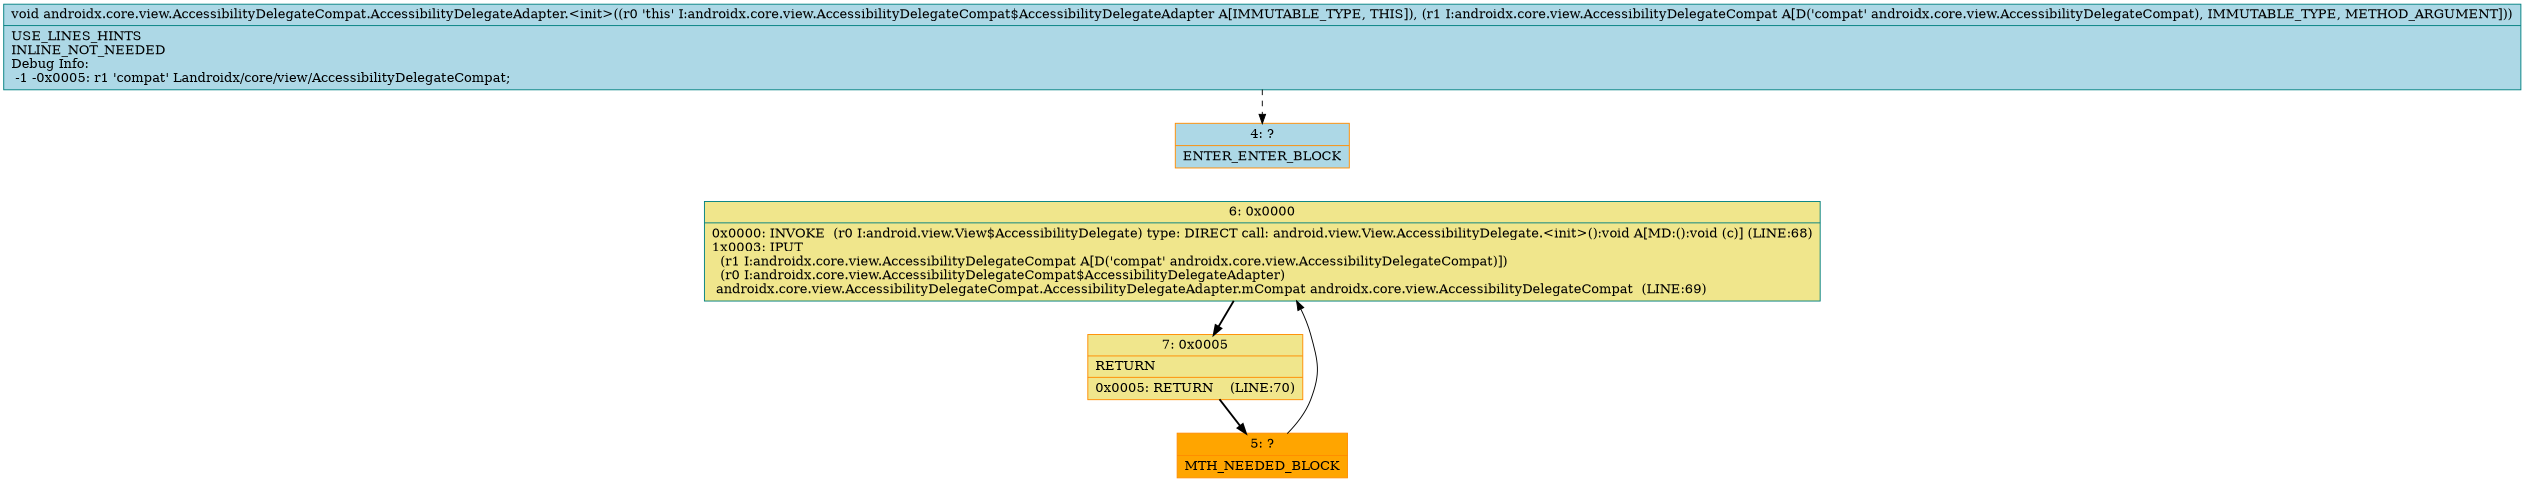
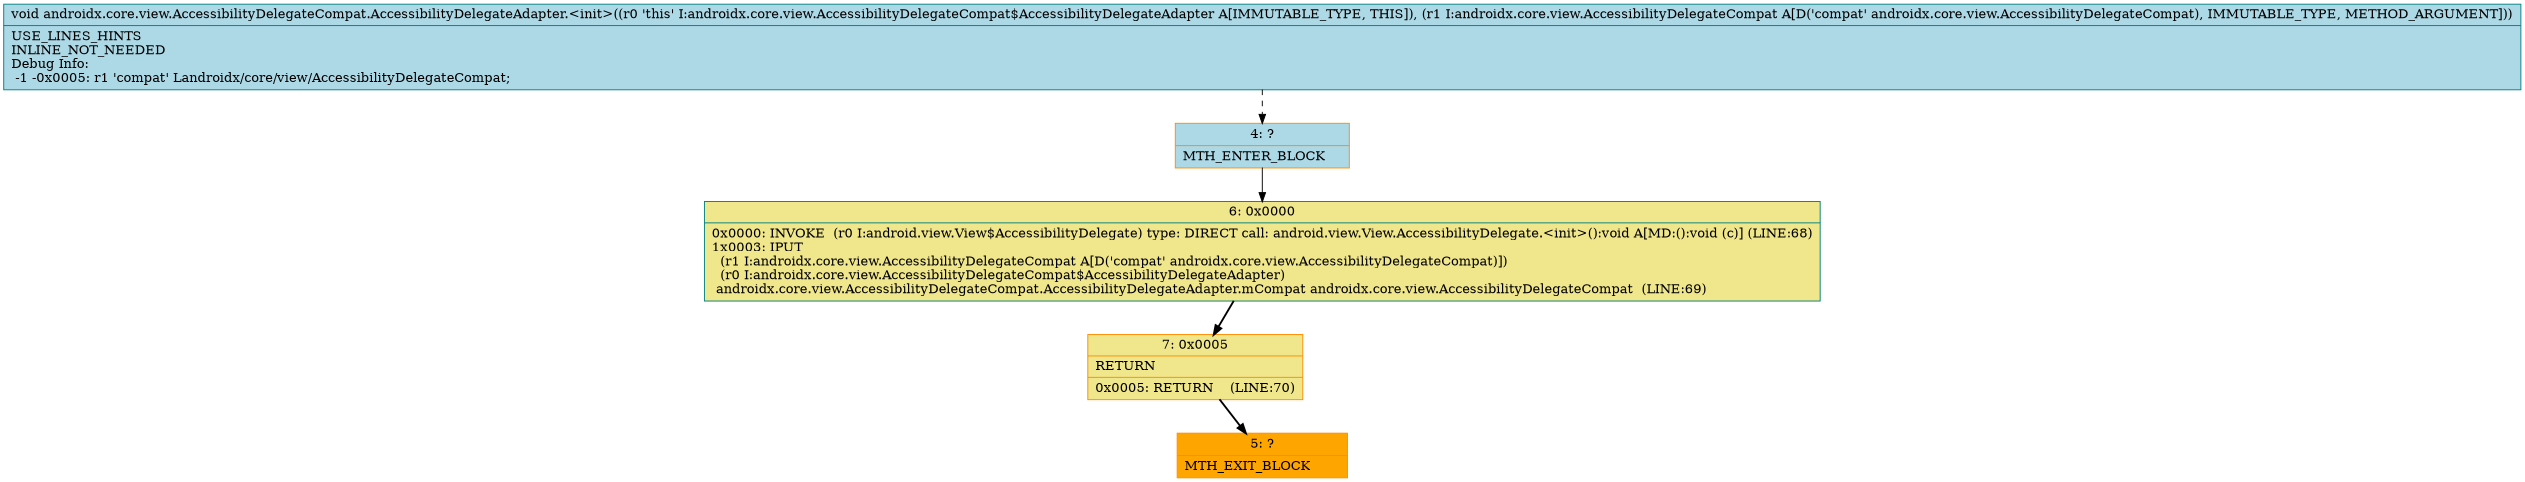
(1262, 156) -> (1254, 156)
(1317, 374) -> (1262, 180)
(1262, 466) -> (1248, 466)
